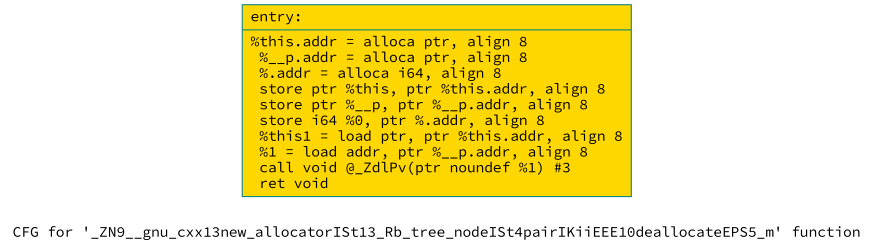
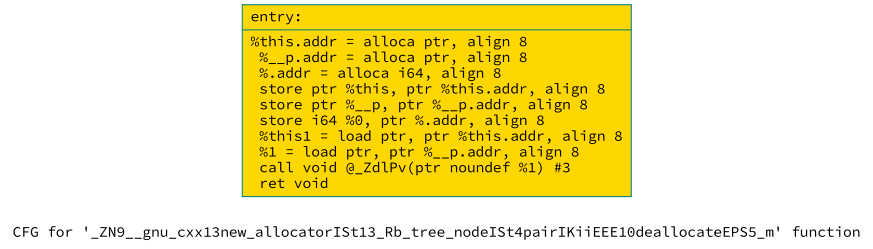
(419, 152) -> (415, 152)
